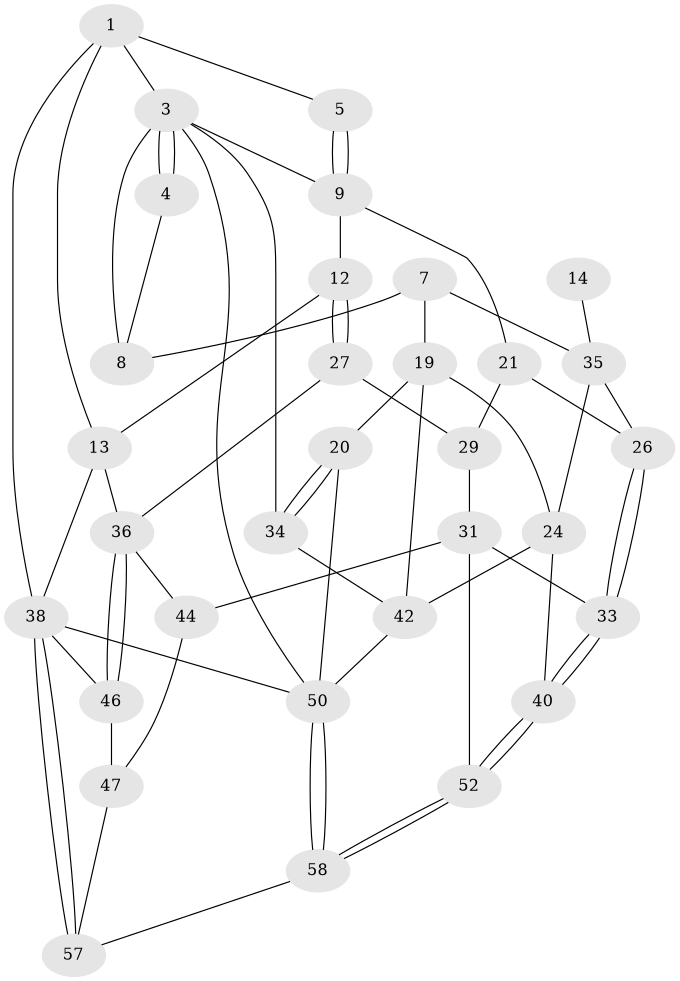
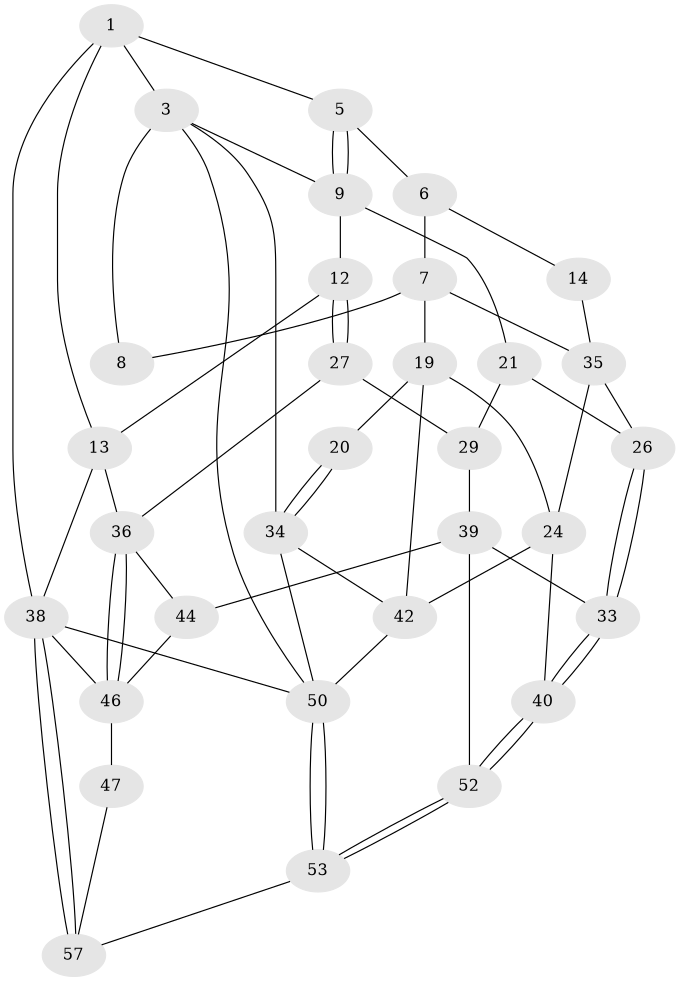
(167, 195) -> none
none -> (425, 195)
(469, 533) -> (469, 533)
(328, 586) -> (297, 617)
(161, 706) -> (149, 660)
(318, 871) -> (318, 871)
